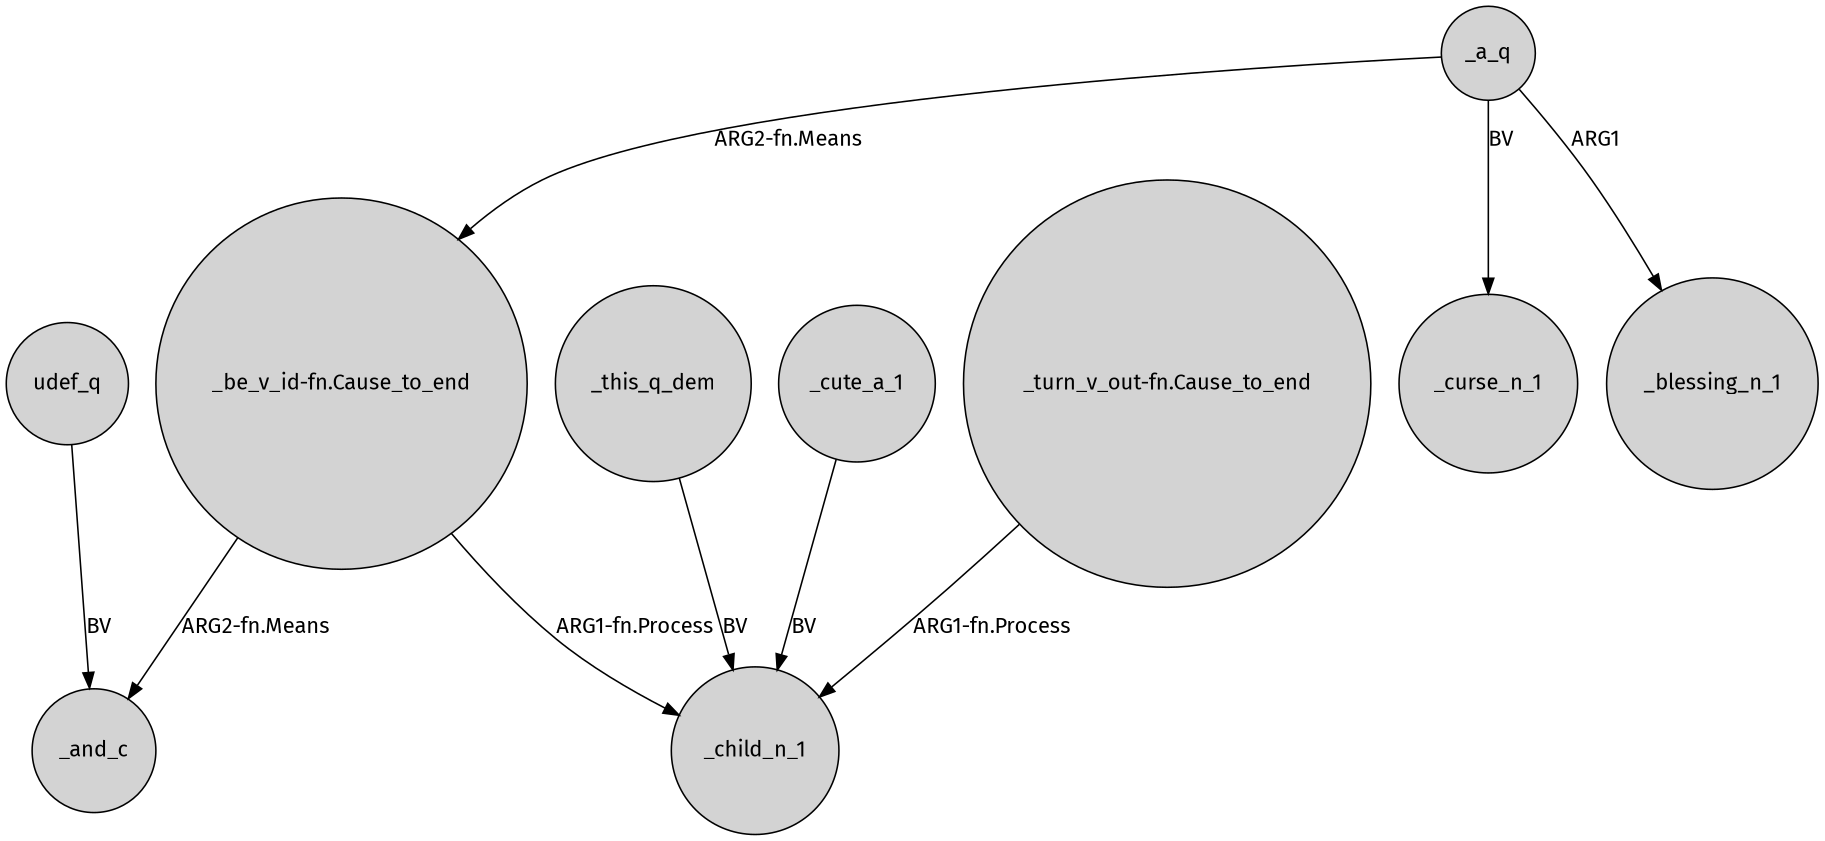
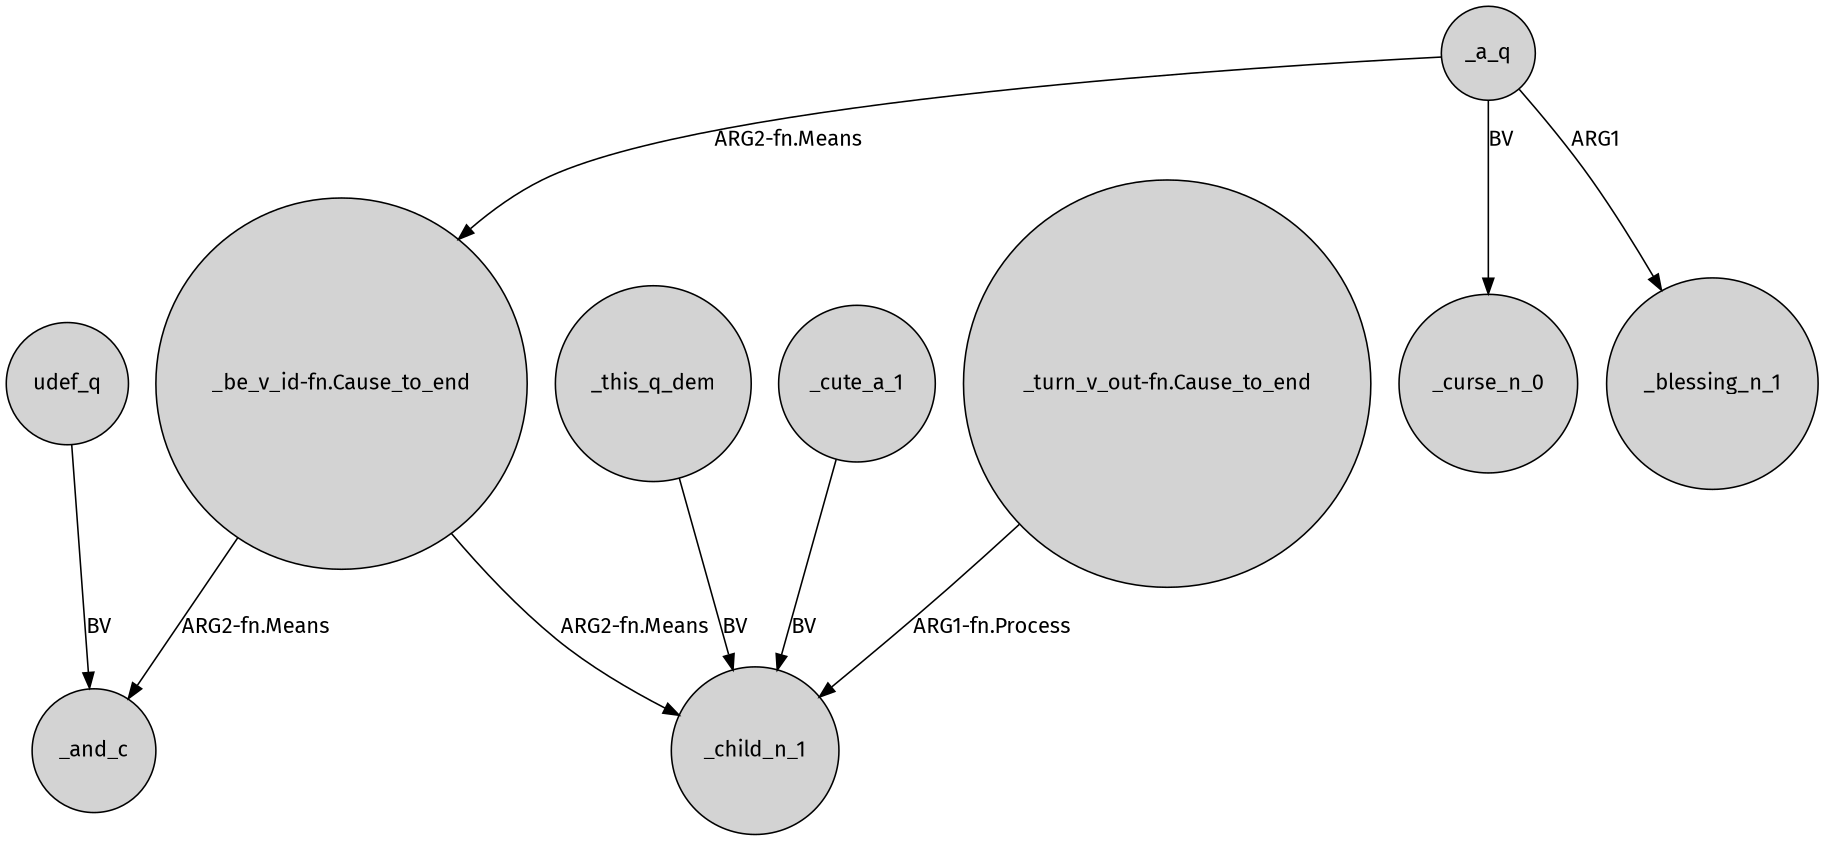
(1488, 384) -> (1488, 384)
(635, 627) -> (635, 627)
